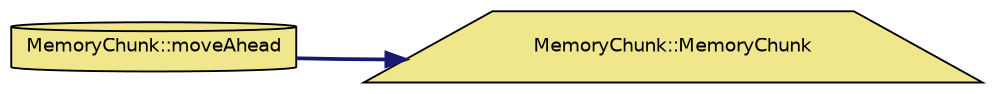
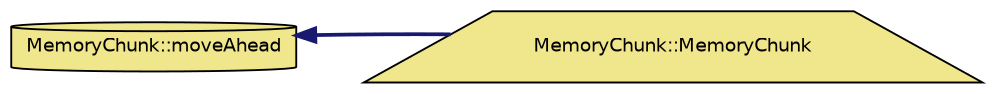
(341, 59) -> (383, 34)
